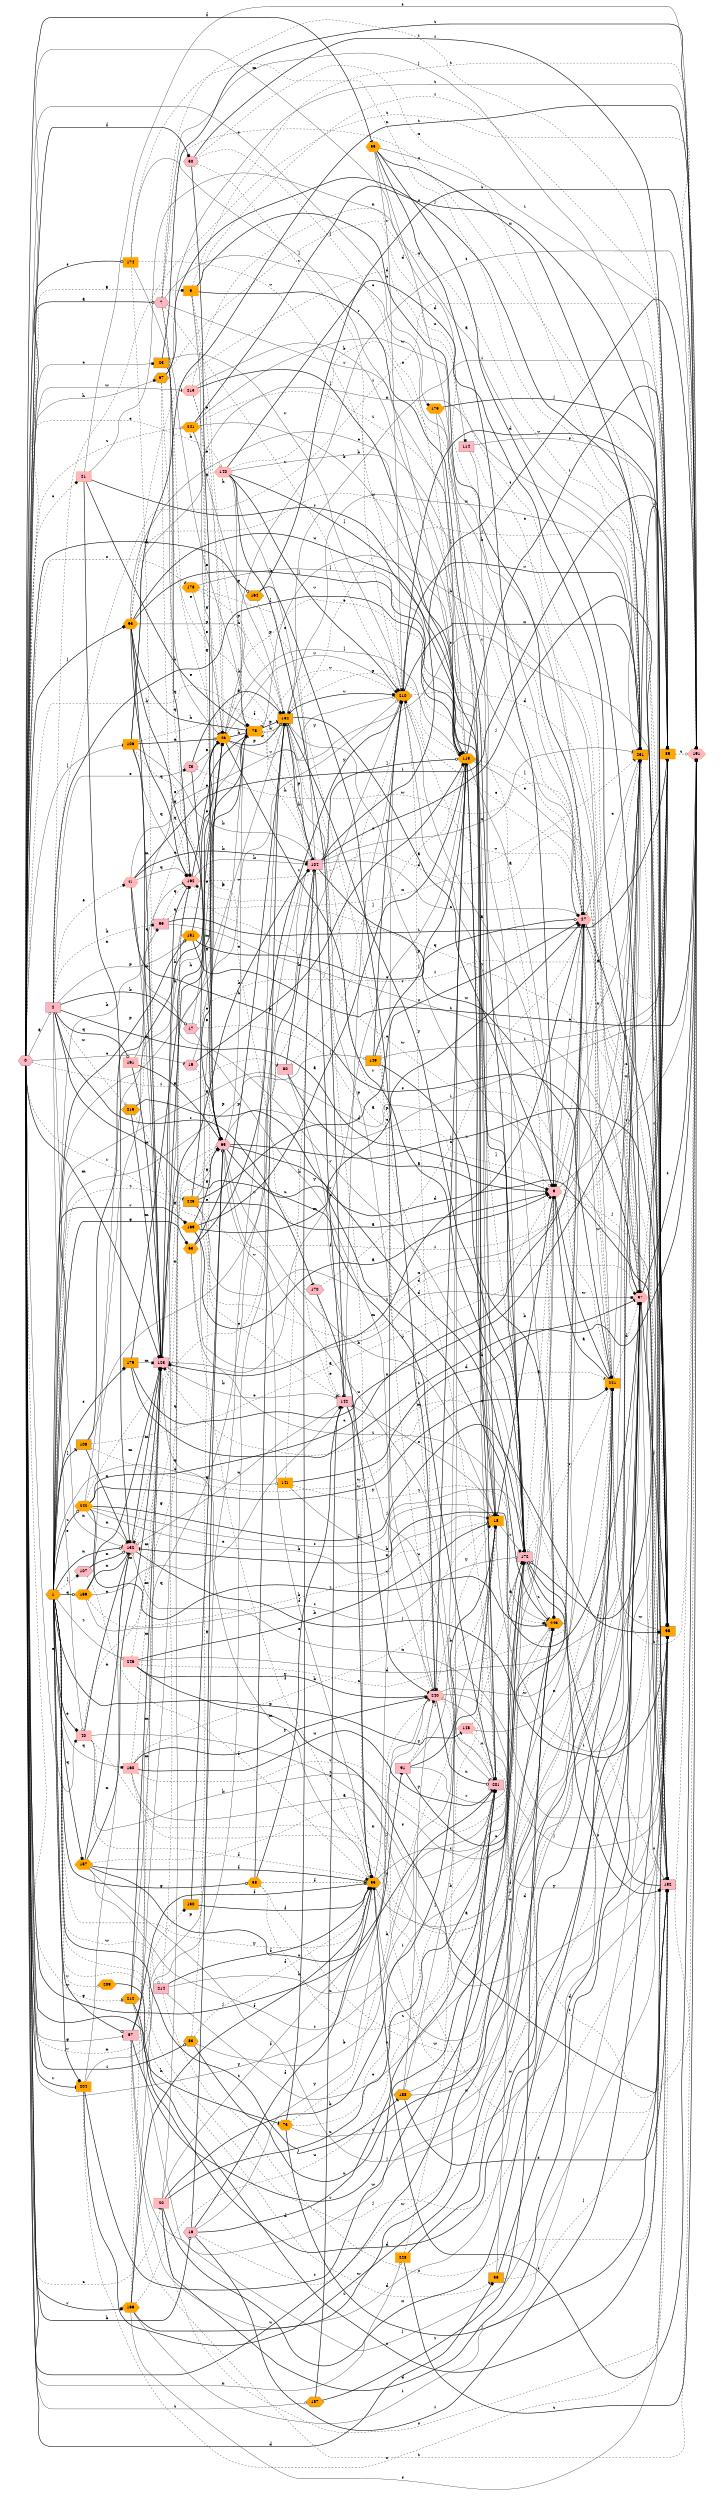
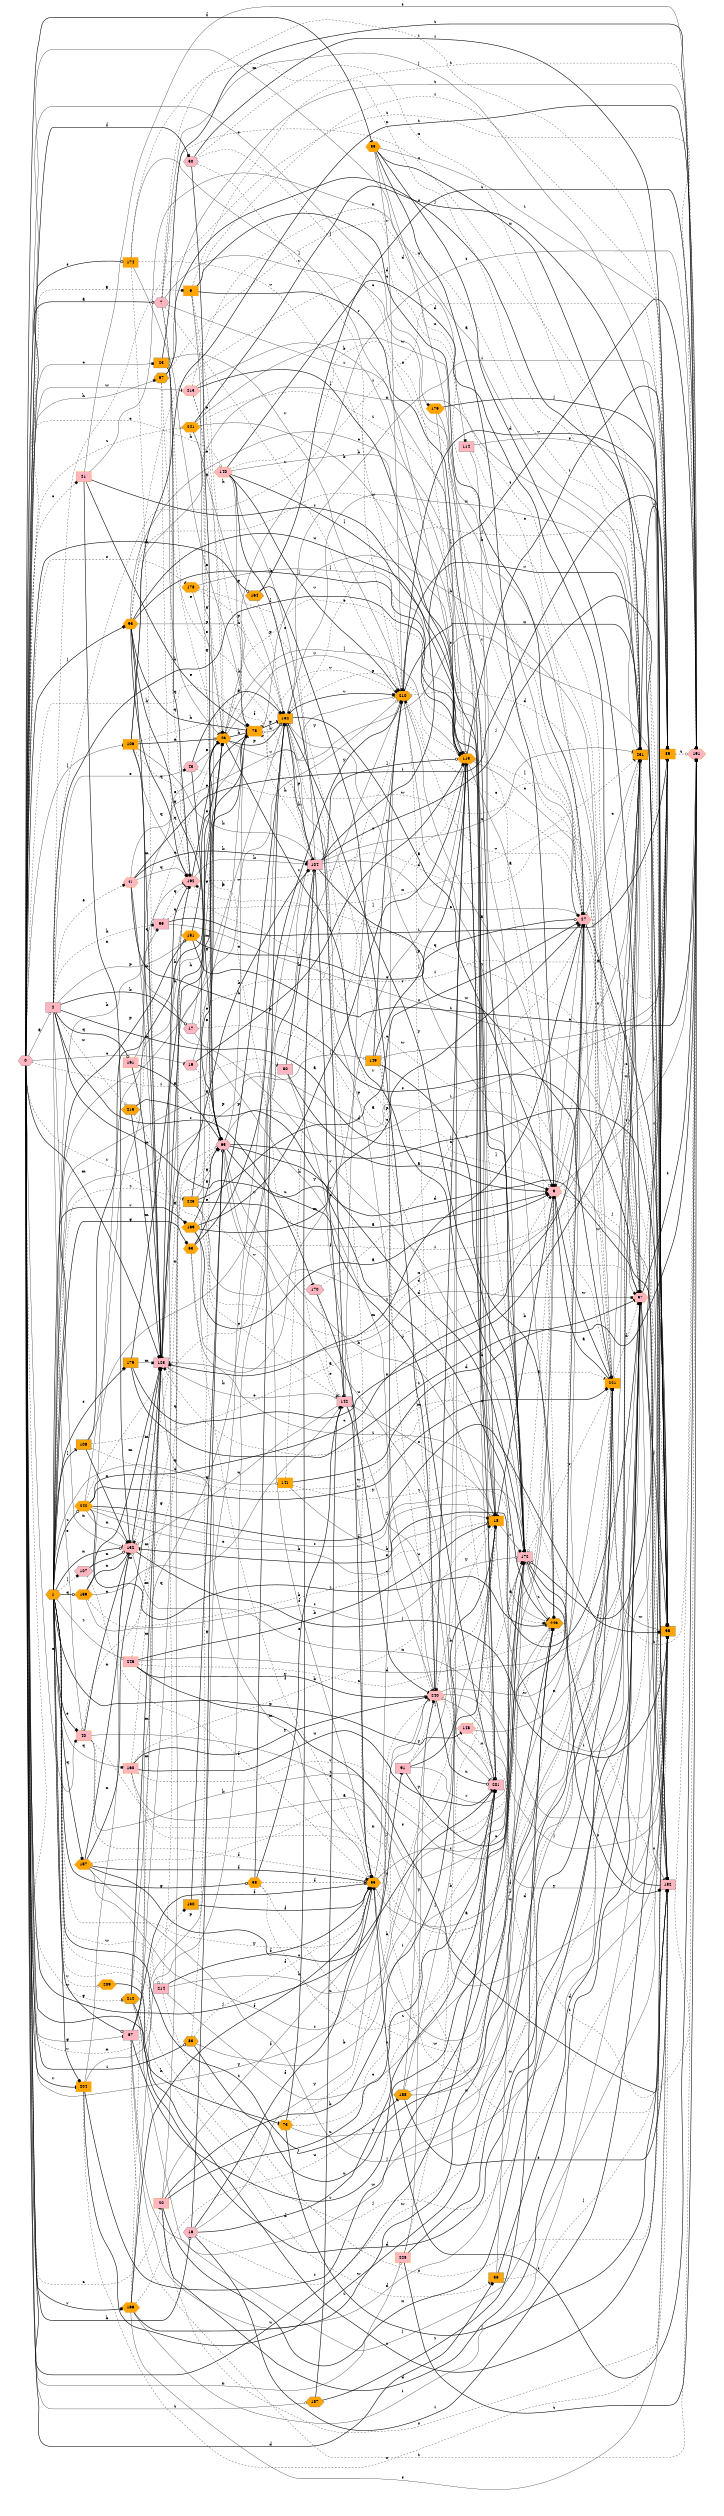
none -> (419, 2005)
(403, 2258) -> (403, 2258)
